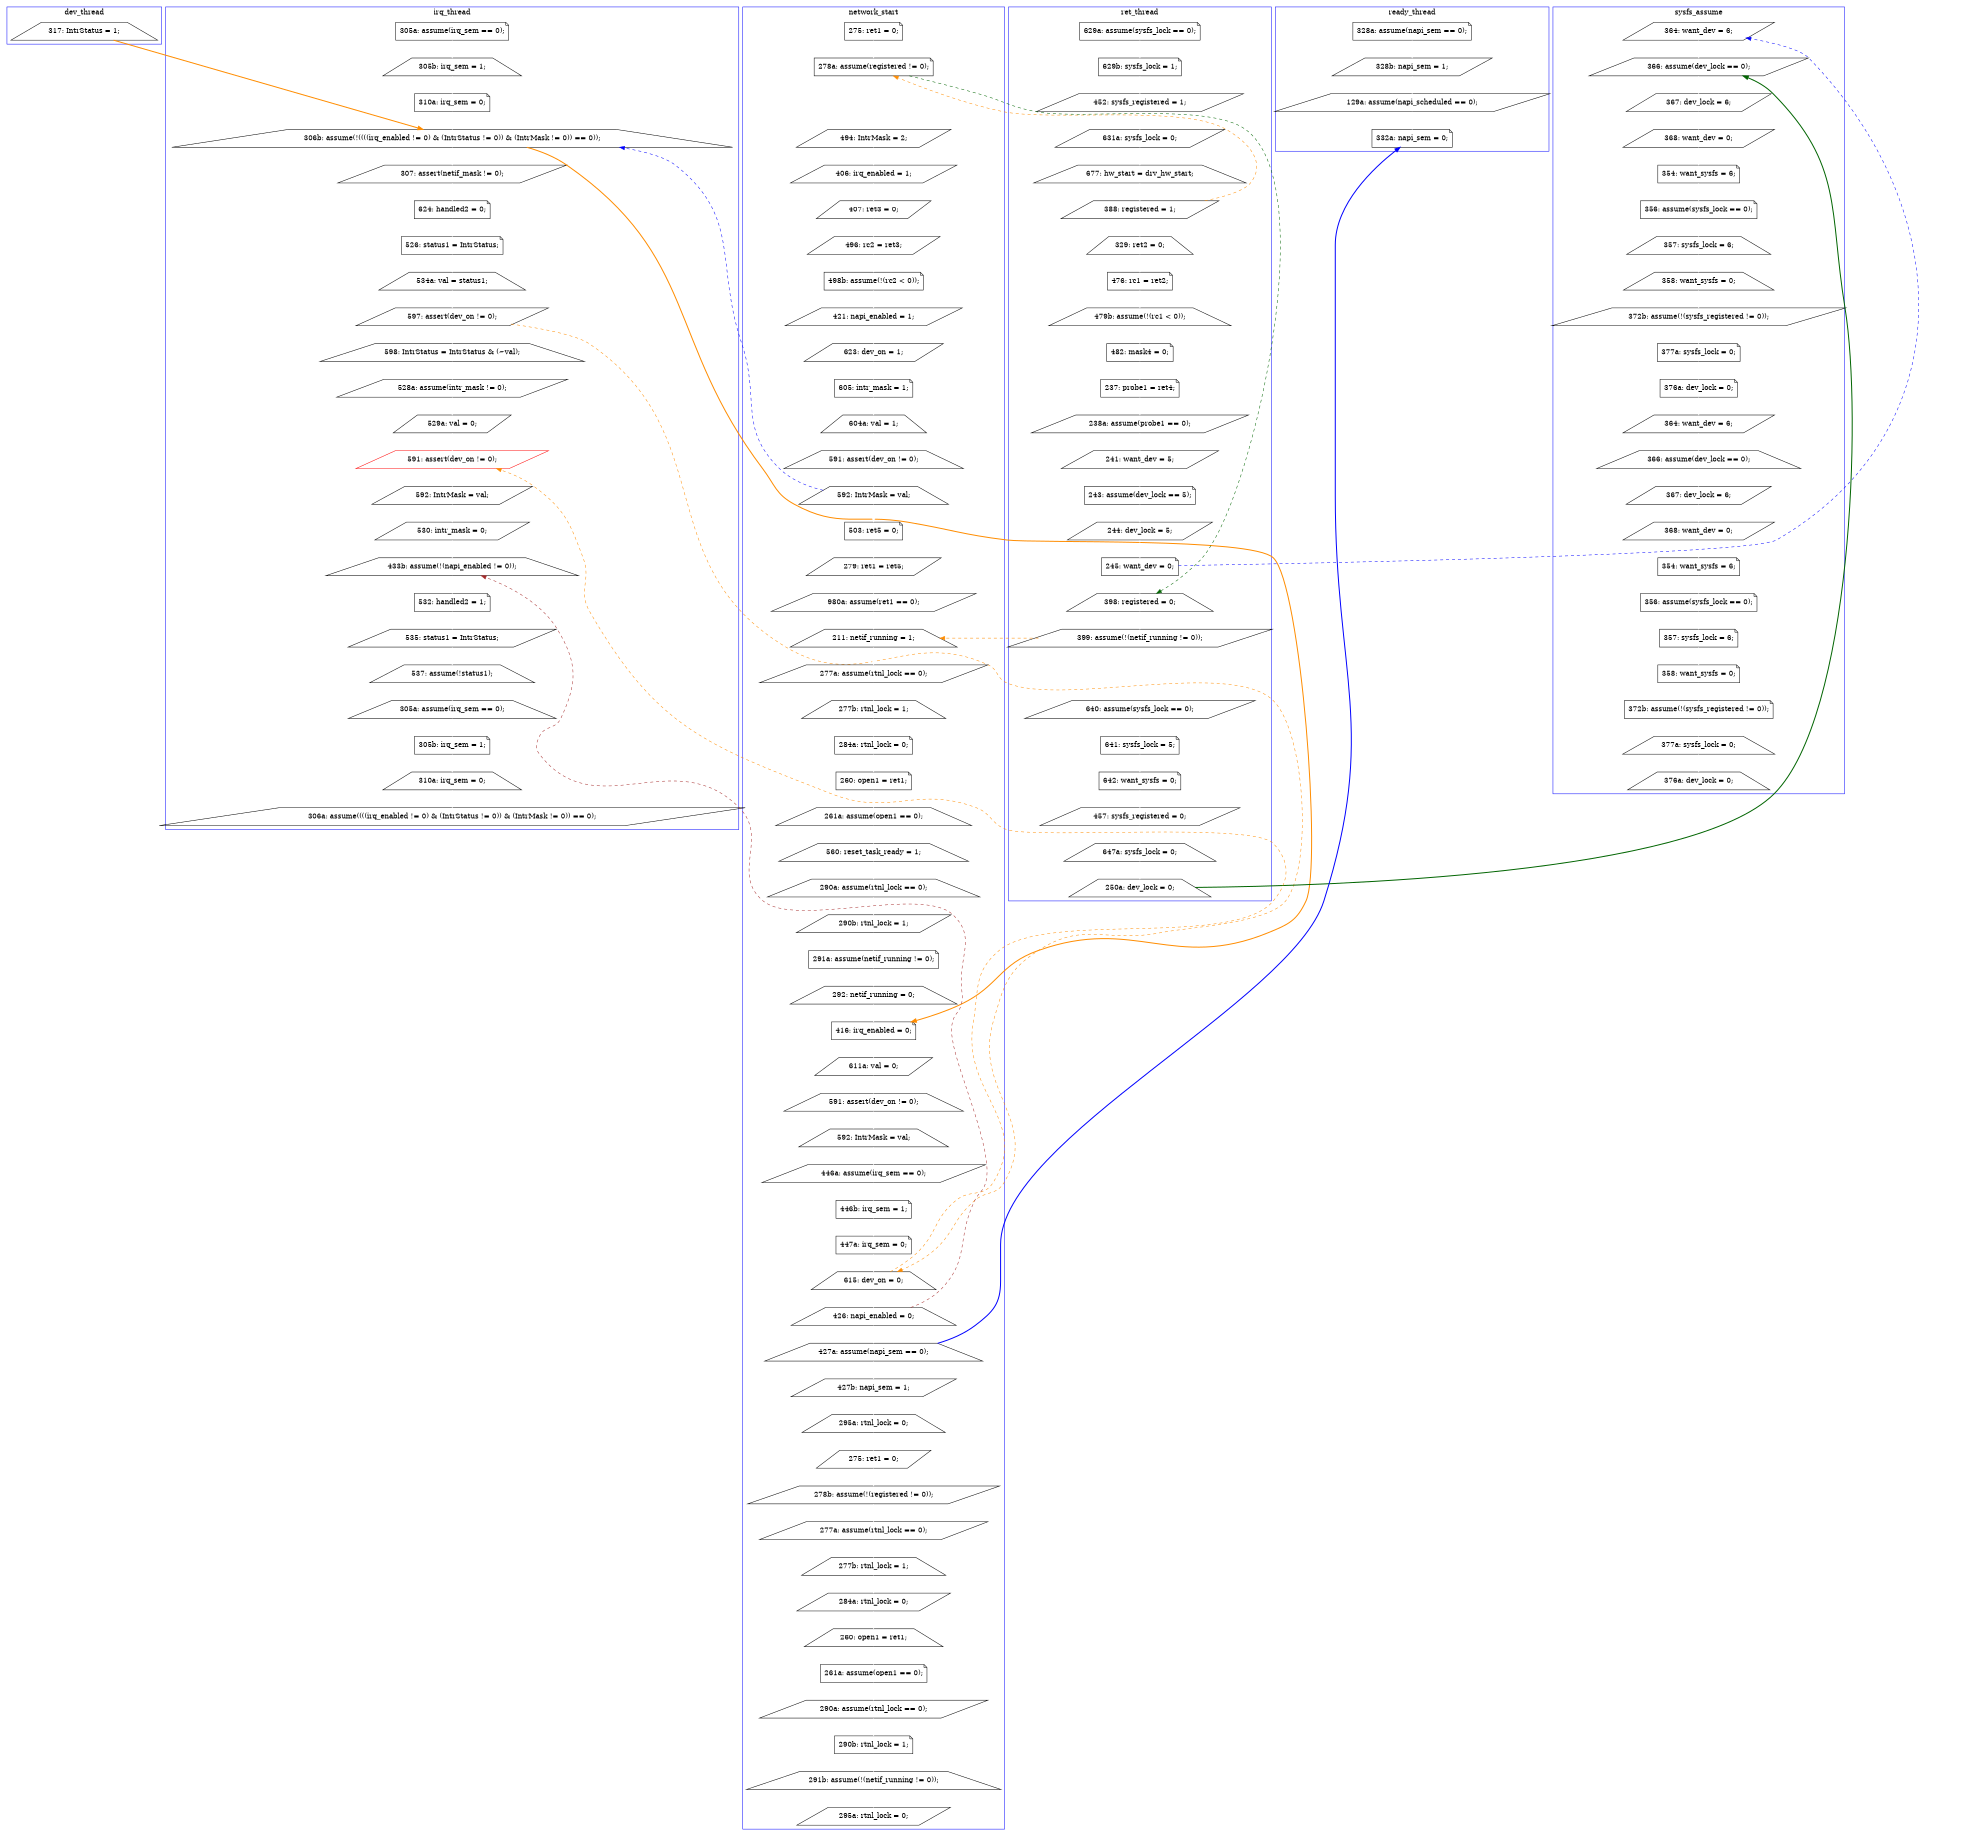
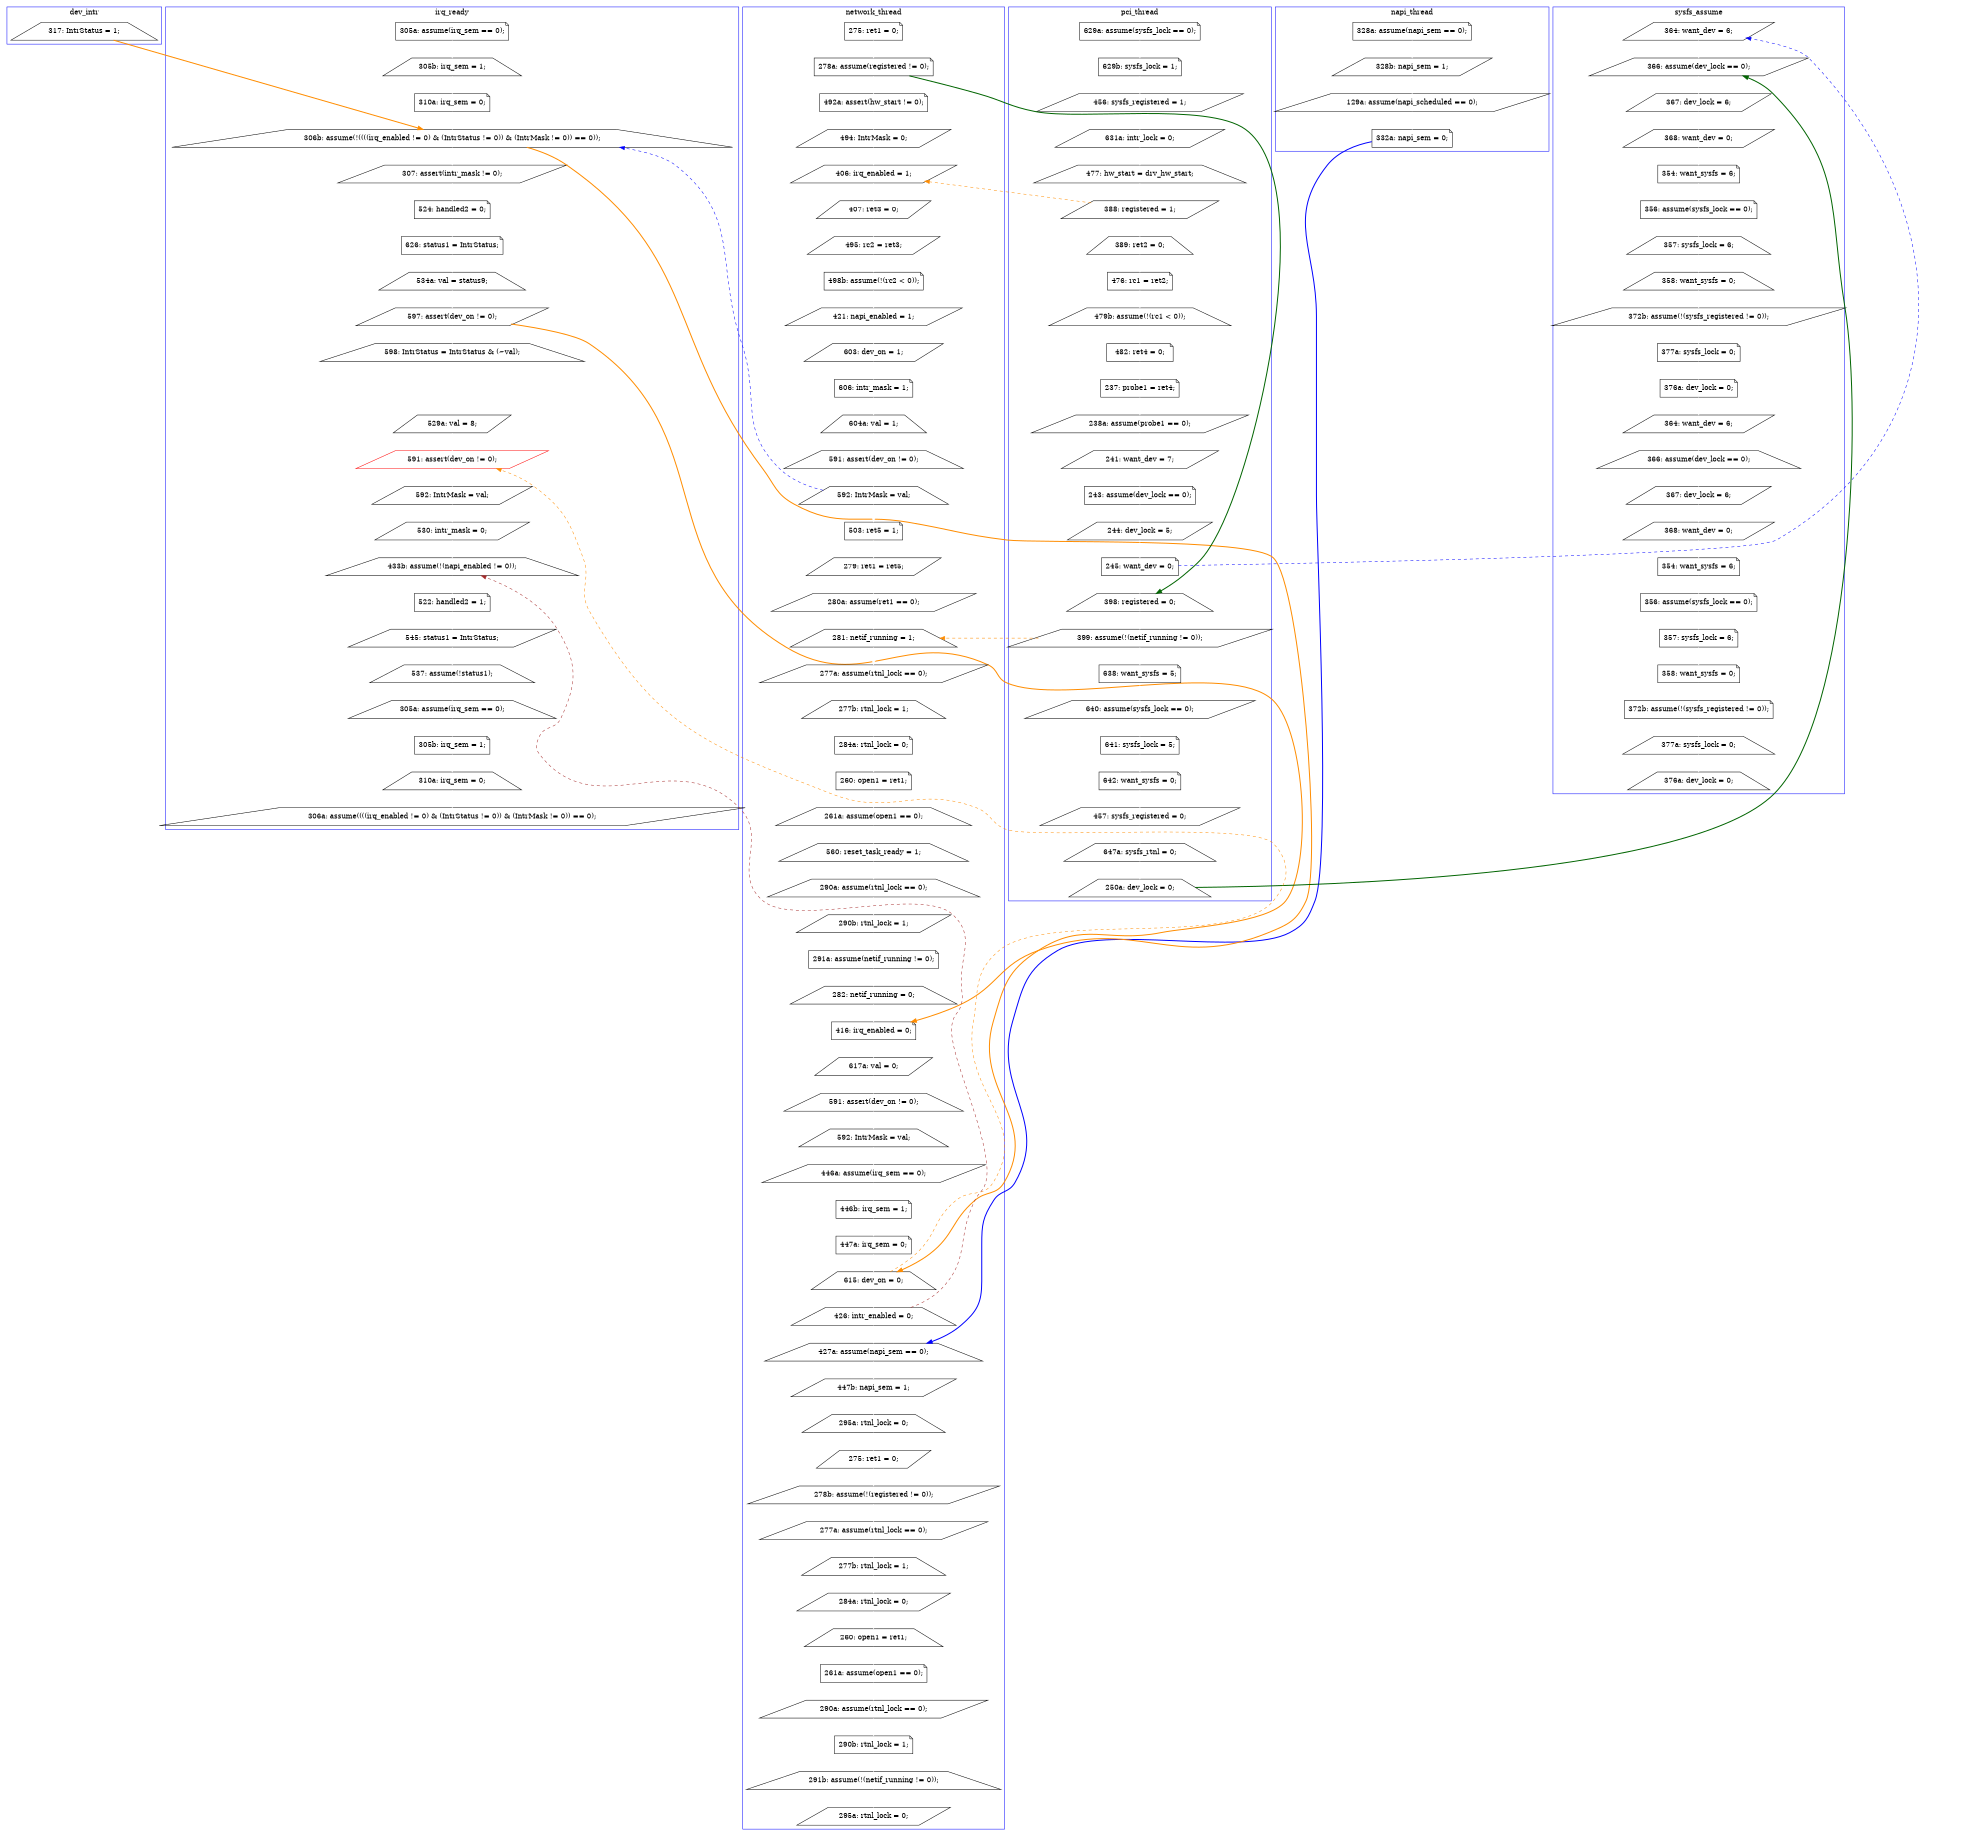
(84, 13) -> (84, 13)
(452, 13) -> (452, 13)
(874, 13) -> (874, 13)
(1140, 13) -> (1140, 13)
(1412, 13) -> (1412, 13)
none -> (874, 103)
(1140, 103) -> (1140, 103)
(1176, 117) -> (1014, 193)
(874, 138) -> (874, 138)
(1140, 138) -> (1140, 138)
(452, 174) -> (452, 174)
(1140, 174) -> (1140, 174)
(1277, 201) -> (1277, 201)
(452, 210) -> (452, 210)
(452, 245) -> (452, 245)
(874, 245) -> (874, 245)
(1140, 245) -> (1140, 245)
(452, 281) -> (452, 281)
(874, 353) -> (874, 353)
(1140, 353) -> (1140, 353)
(452, 388) -> none
(874, 388) -> (874, 388)
(452, 424) -> (452, 424)
(1140, 460) -> (1140, 460)
(1140, 495) -> (1140, 495)
(874, 531) -> (874, 531)
(452, 602) -> (452, 602)
(874, 602) -> (874, 602)
(452, 638) -> (452, 638)
(874, 638) -> (874, 638)
none -> (1140, 674)
(1226, 685) -> (1226, 685)
(1343, 821) -> (1320, 867)
(1140, 852) -> (1140, 852)
(874, 995) -> (874, 995)
(874, 1067) -> (874, 1067)
(874, 1316) -> (874, 1316)
(874, 1388) -> (874, 1388)
